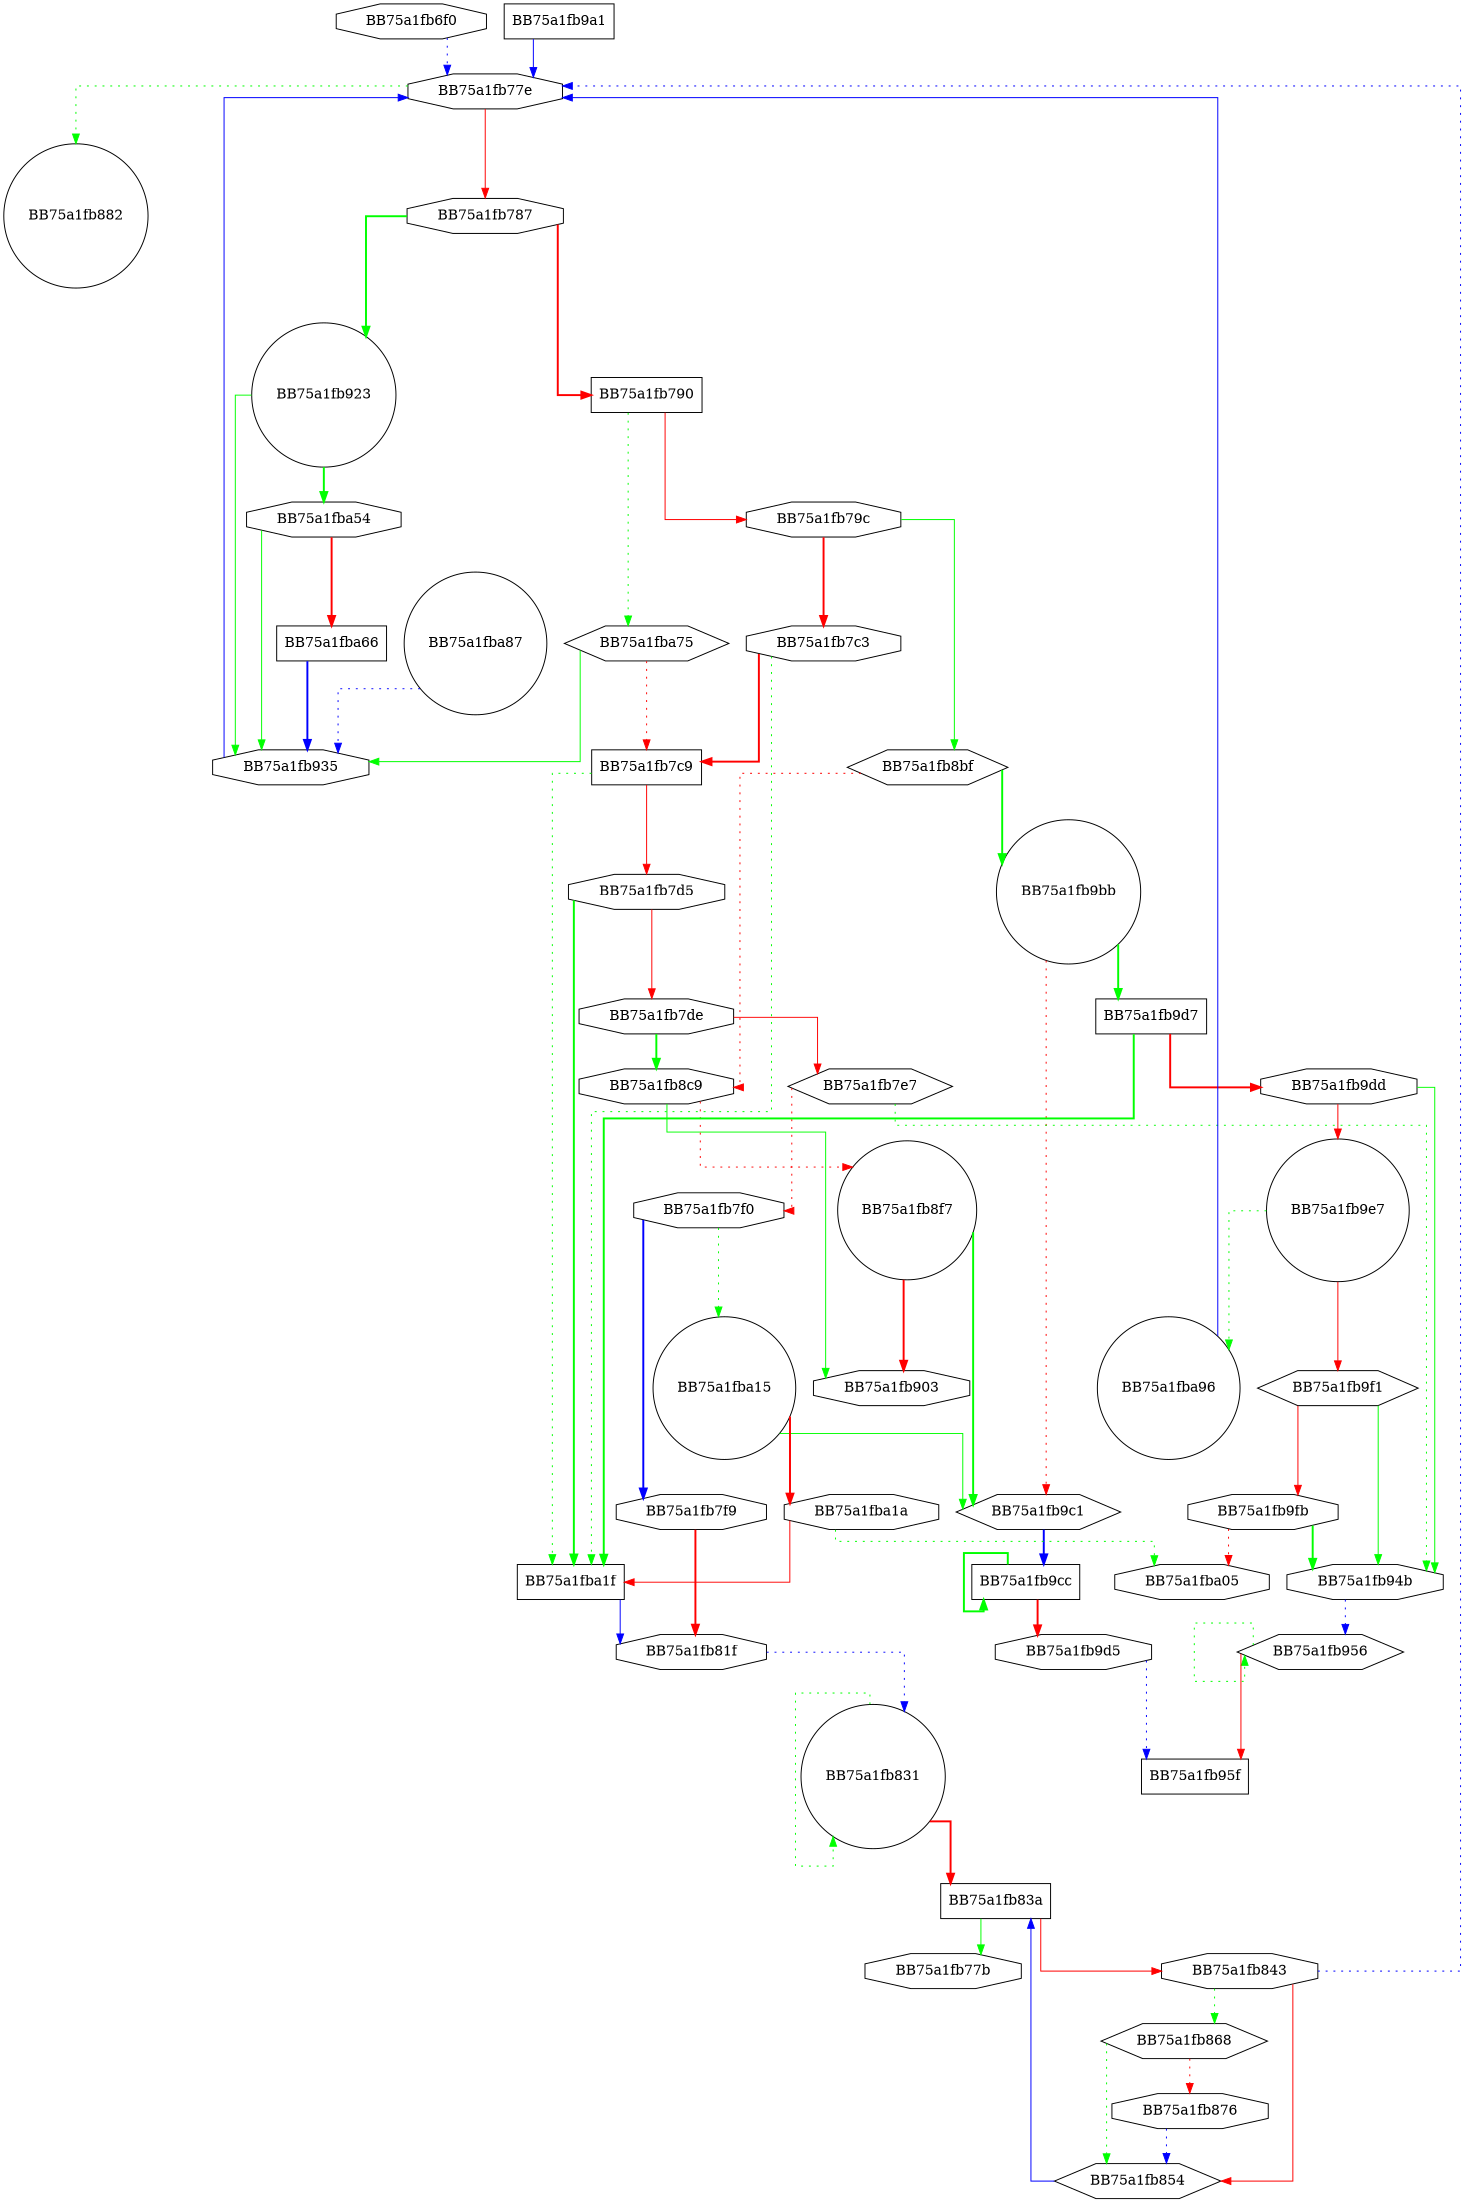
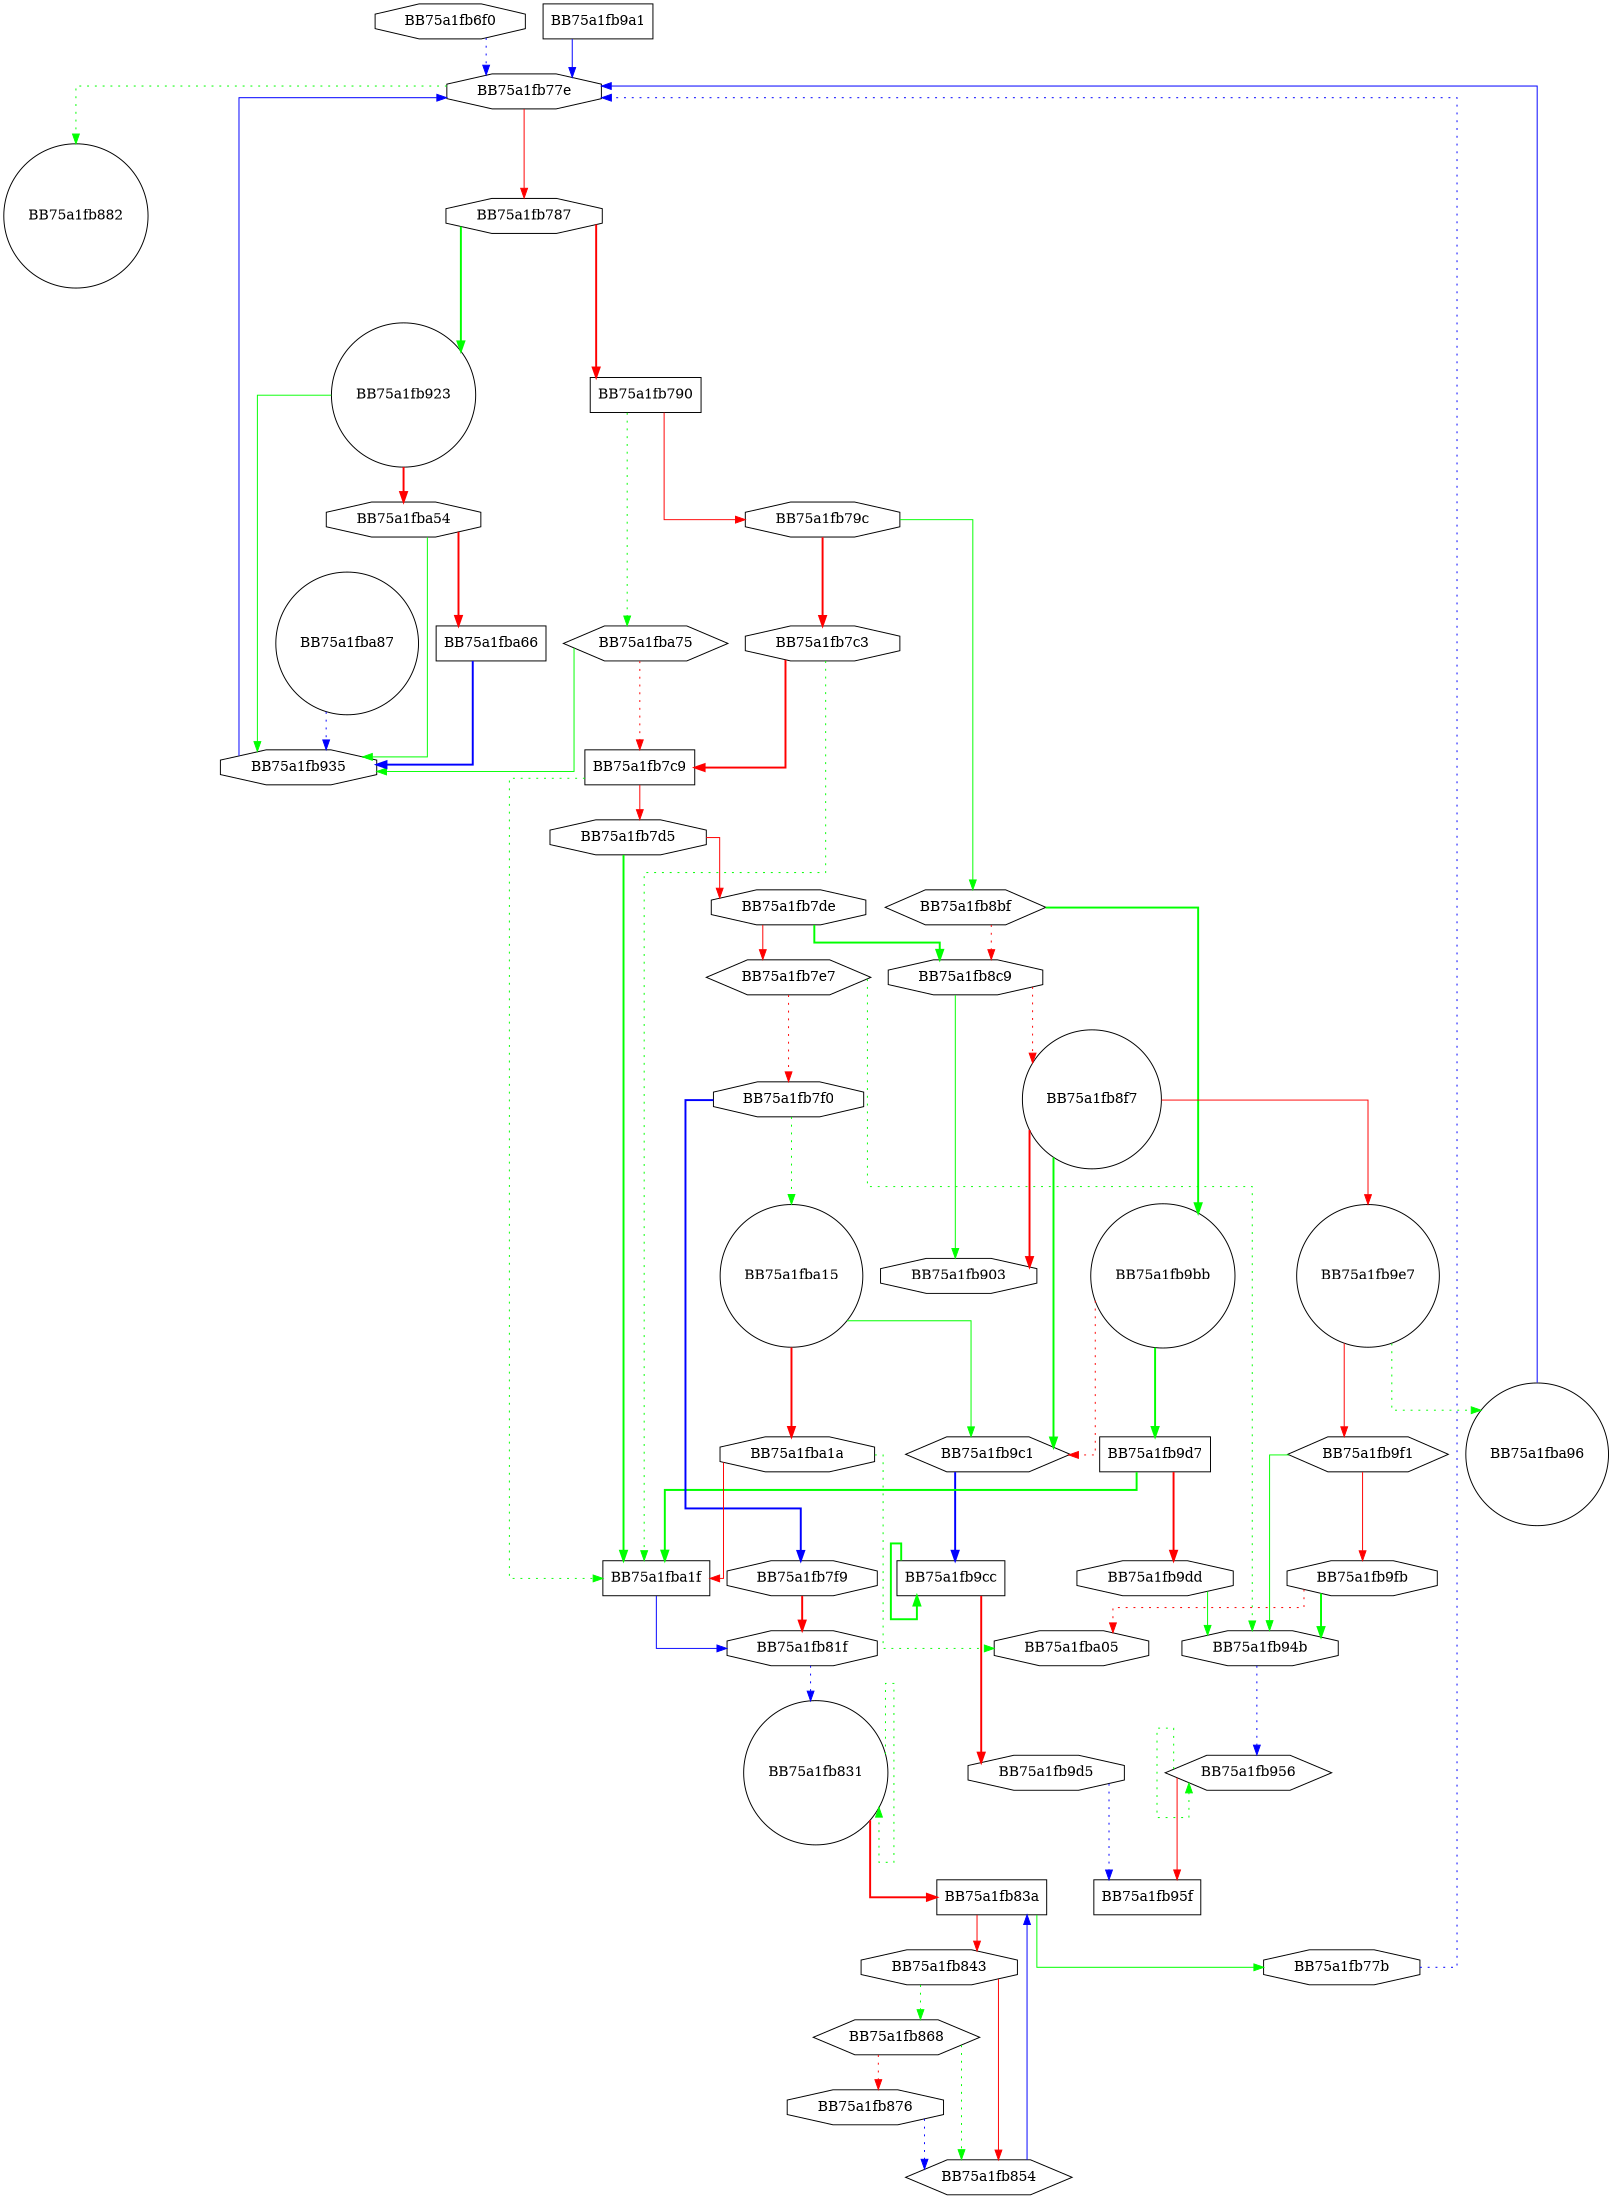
(324, 480) -> (404, 480)
(1461, 656) -> (1457, 628)
(1338, 1117) -> (1312, 1100)
